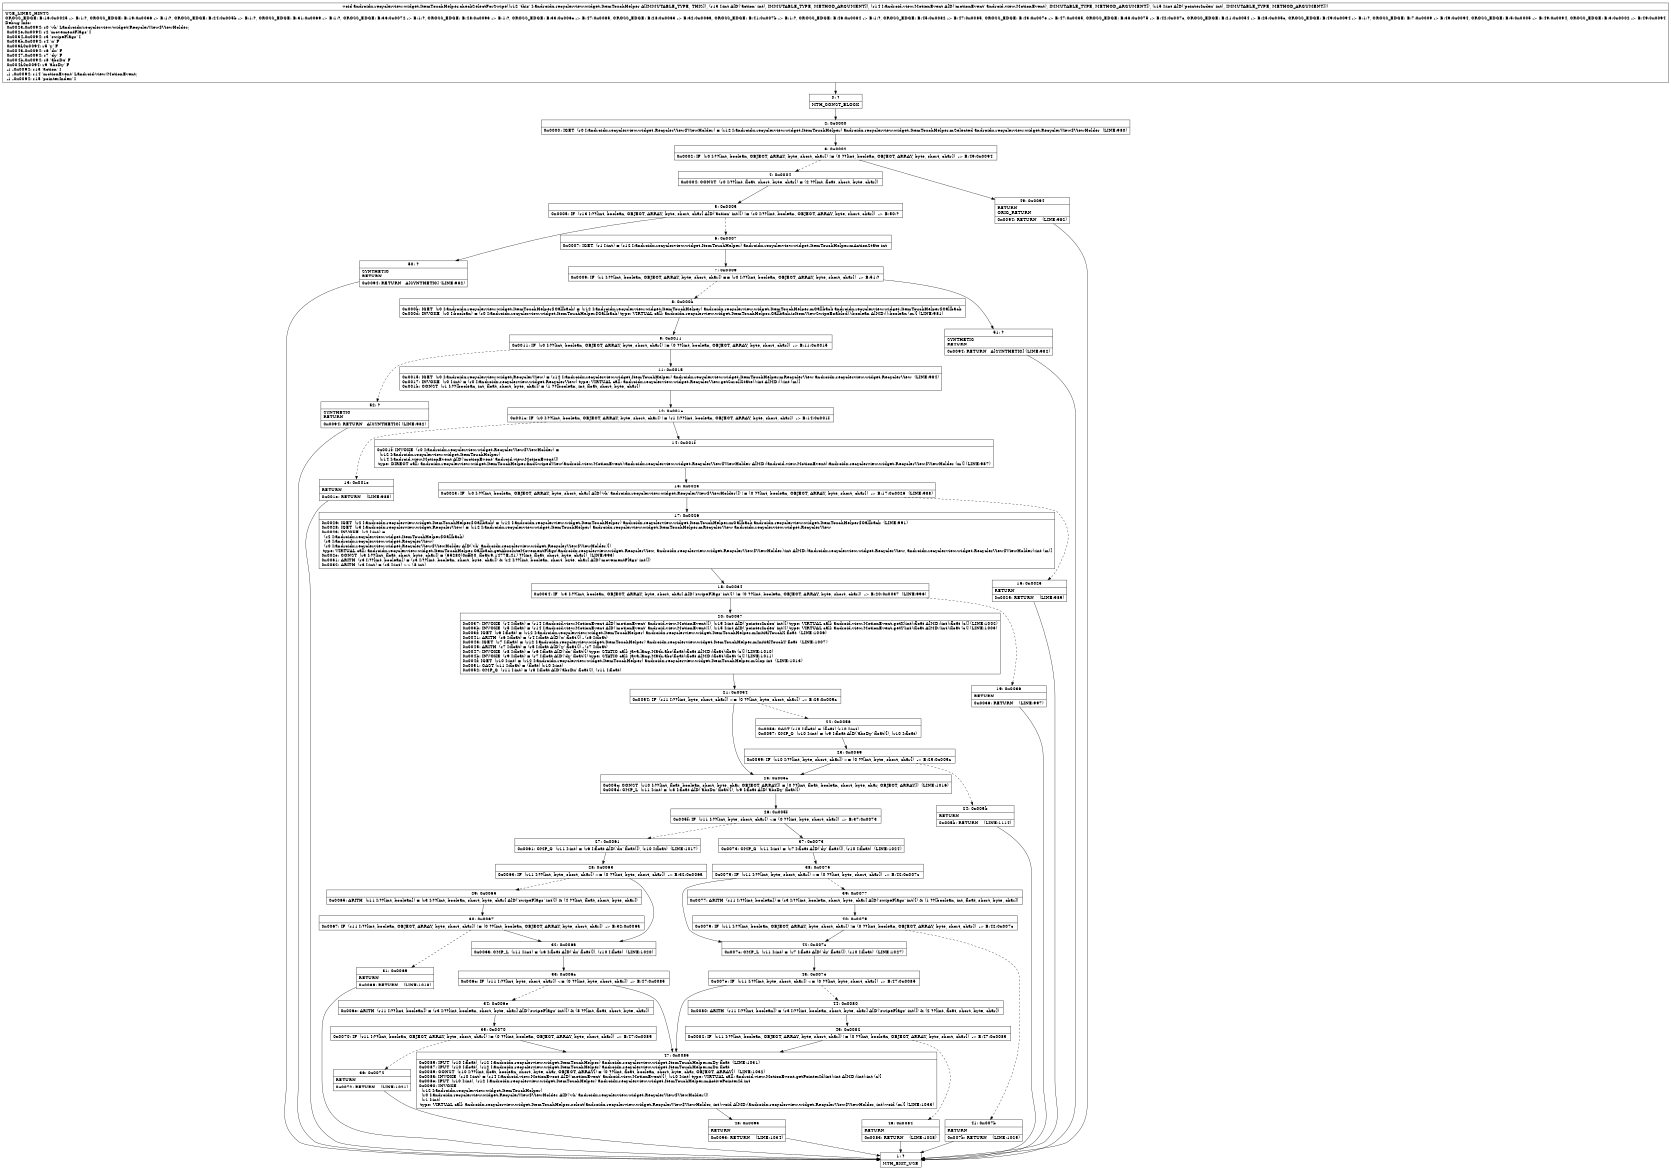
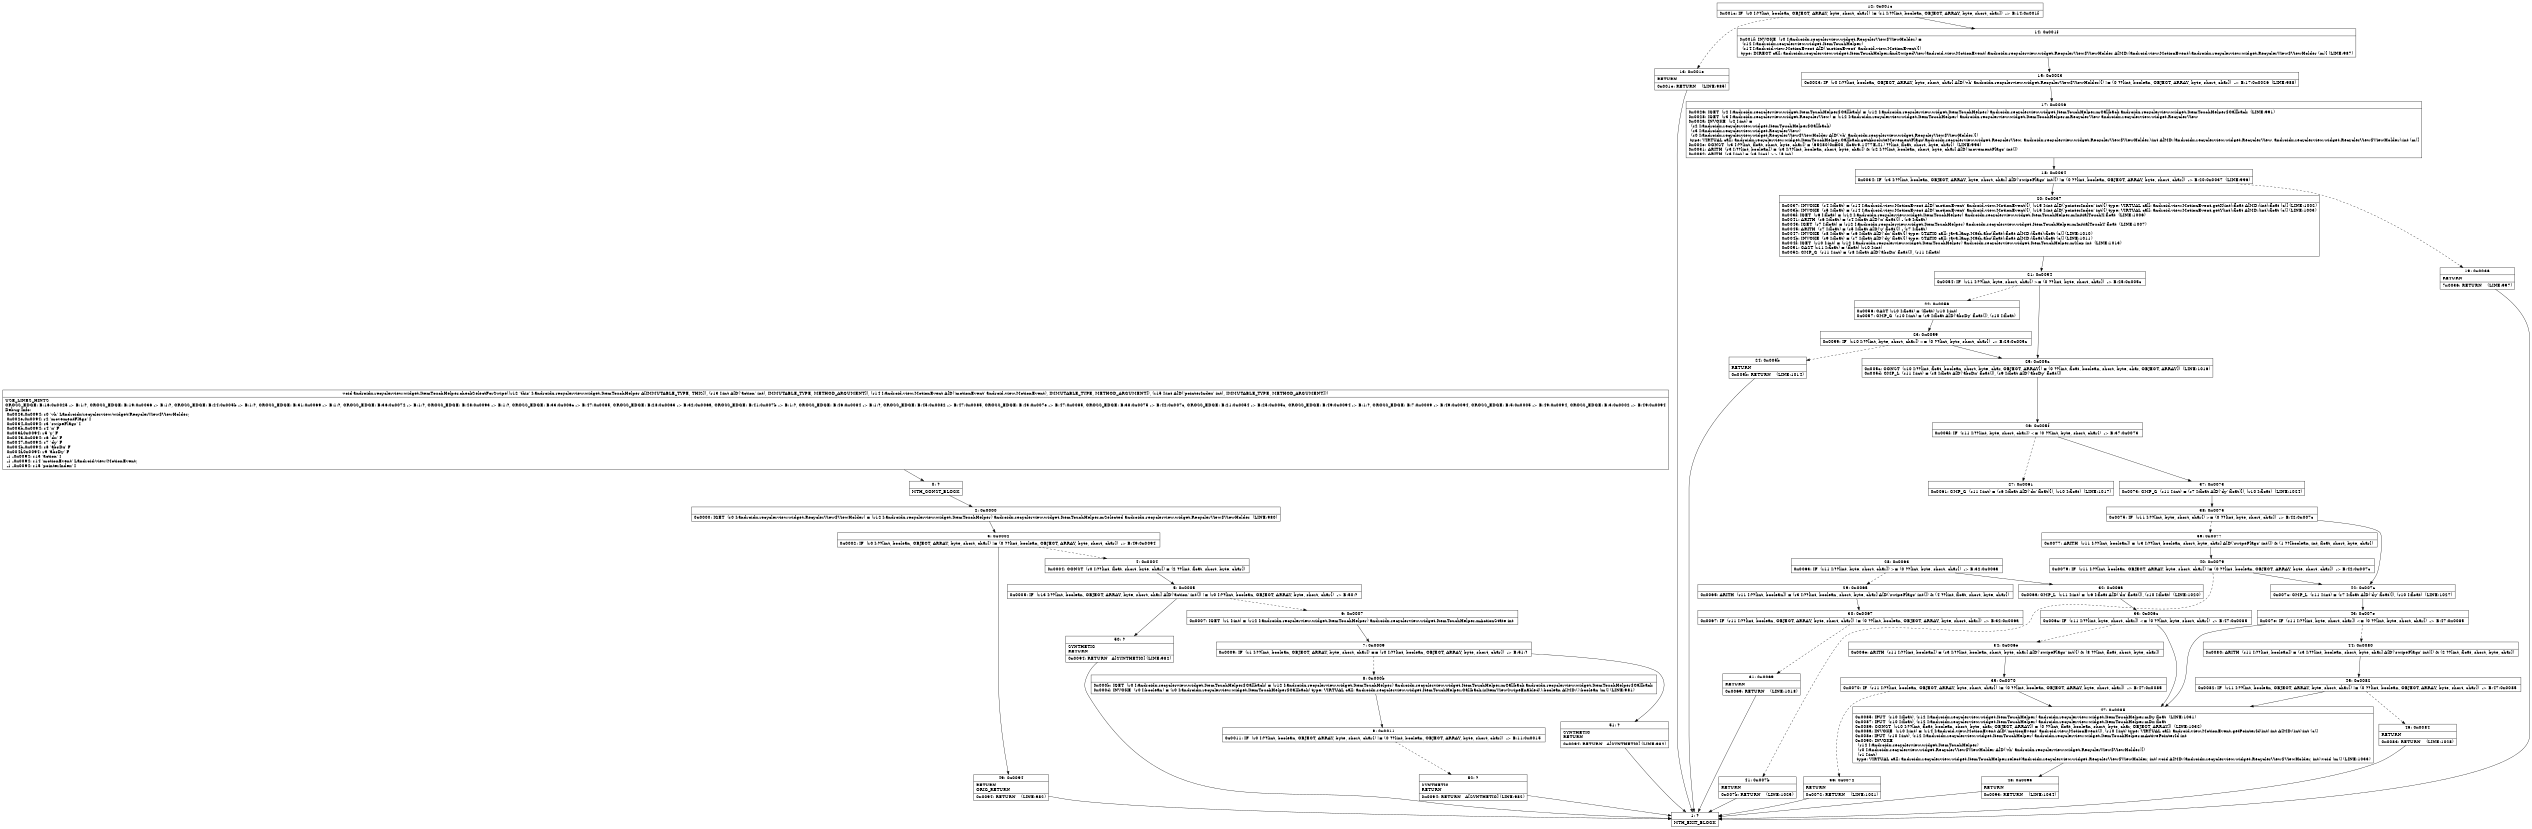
(671, 378) -> none
(1029, 591) -> none
(1009, 703) -> (2477, 285)
(975, 823) -> (1768, 375)
(605, 857) -> none
(521, 935) -> none
(901, 1163) -> (1695, 823)
